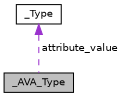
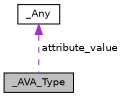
(39, 14) -> (39, 14)
